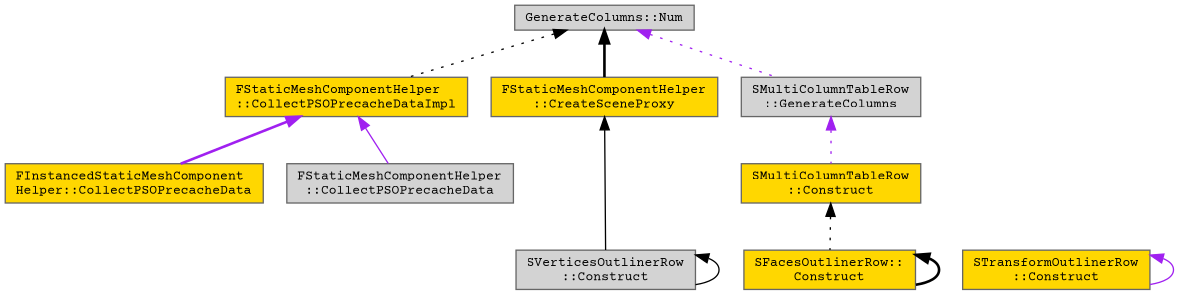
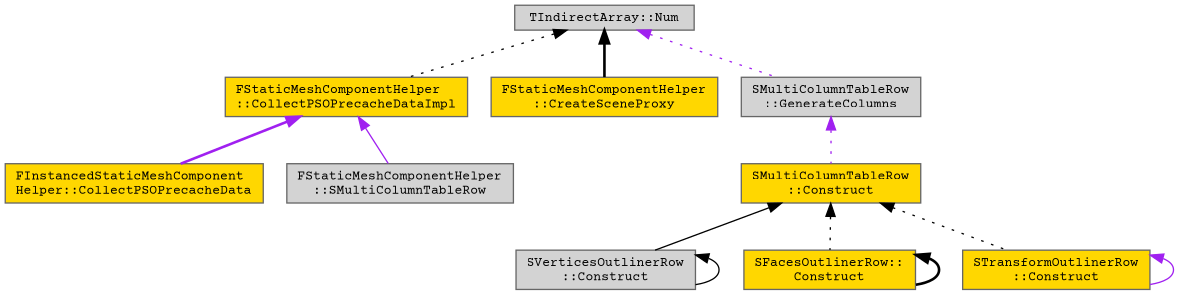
(604, 18) -> (604, 18)
(400, 183) -> (400, 183)
(605, 190) -> (712, 229)
none -> (950, 229)
